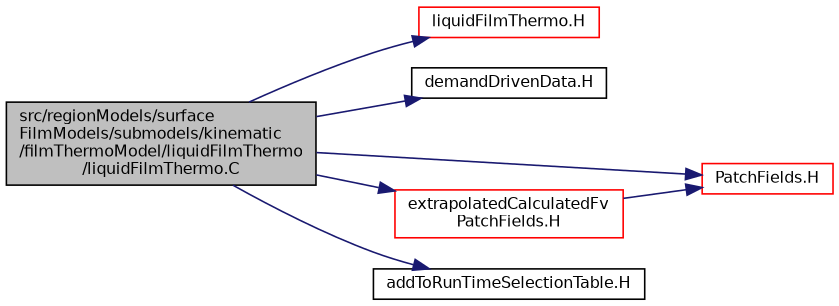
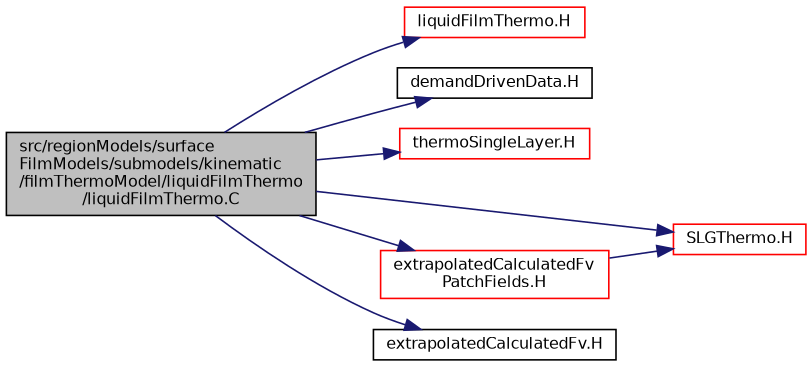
none -> (495, 144)
(768, 179) -> (740, 239)
(509, 284) -> (495, 345)
